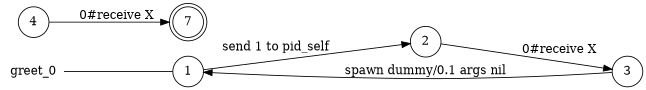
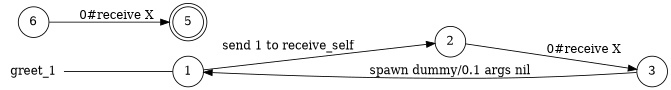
(34, 22) -> (34, 22)
(188, 22) -> (188, 22)
(276, 47) -> (288, 46)
(34, 72) -> (34, 72)
